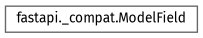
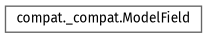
(101, 19) -> (103, 19)
